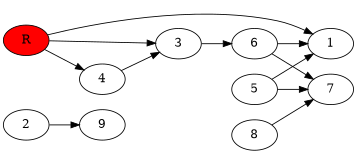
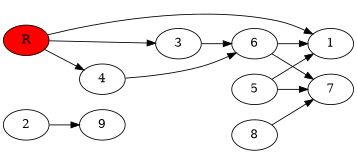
(136, 63) -> (178, 72)
